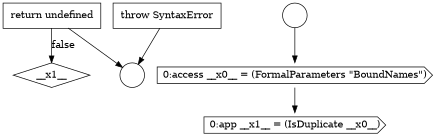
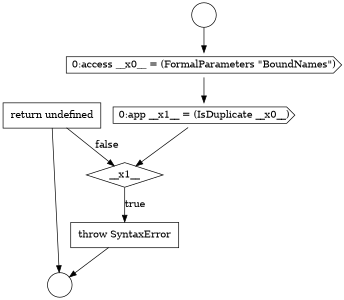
none -> (165, 145)
none -> (125, 201)
